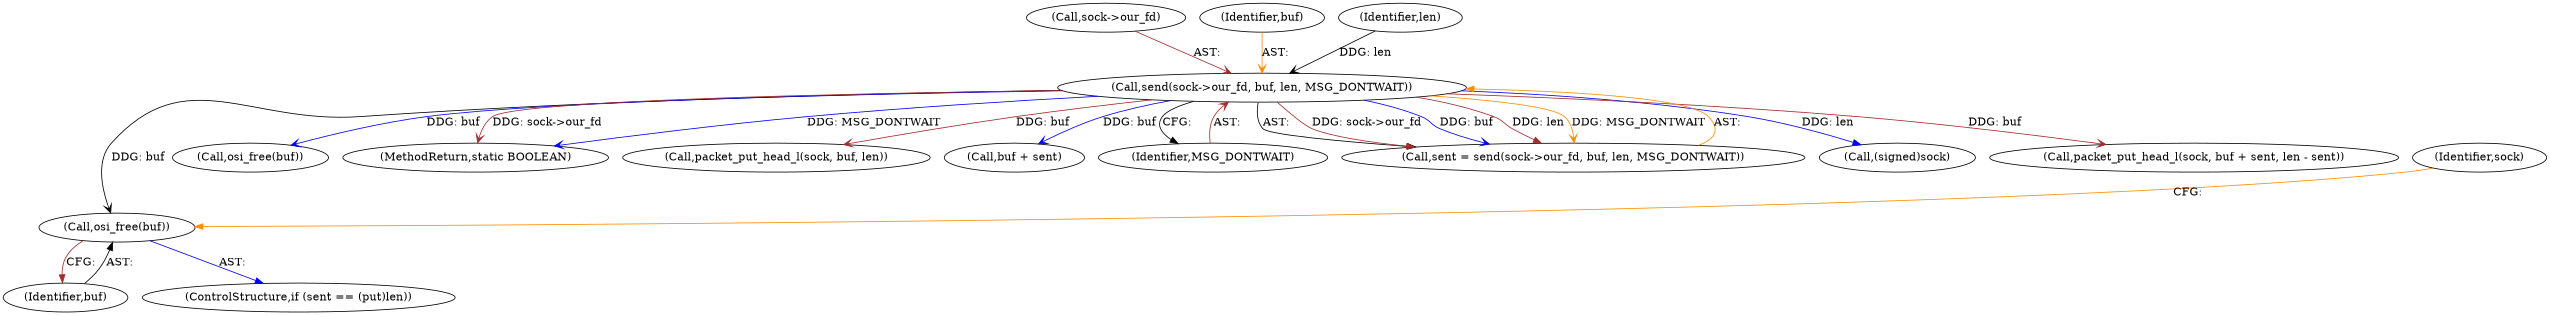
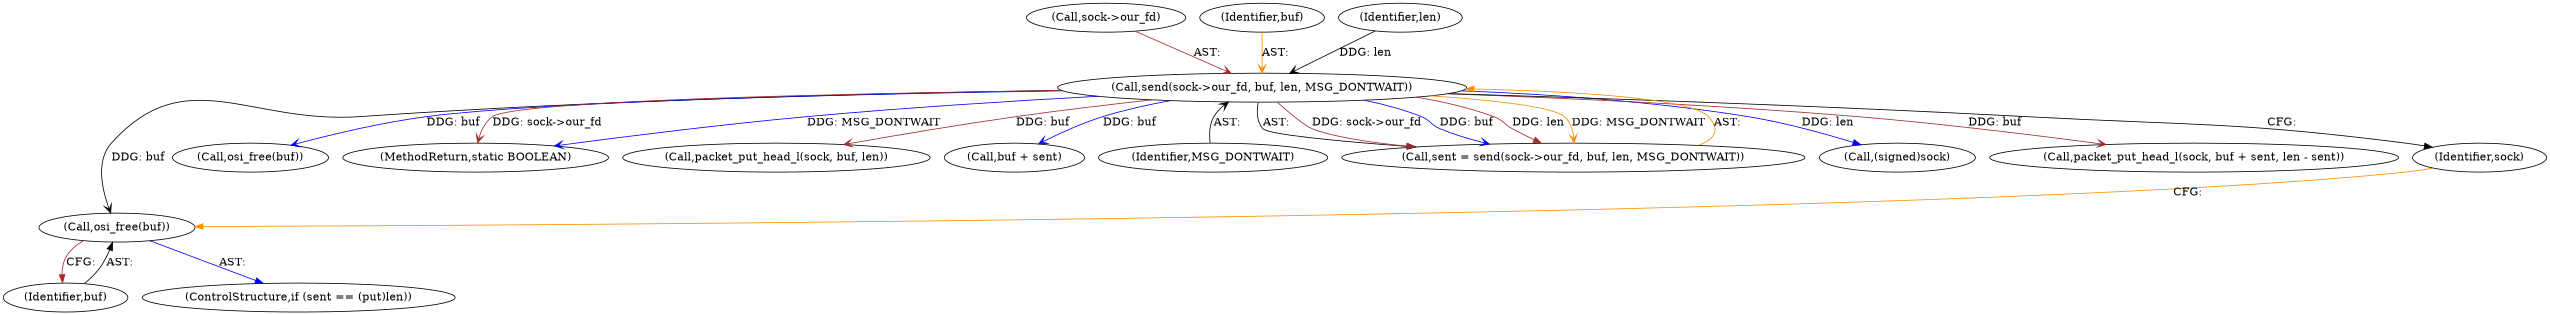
(1165, 114) -> (1937, 112)
(1211, 123) -> (1211, 123)
